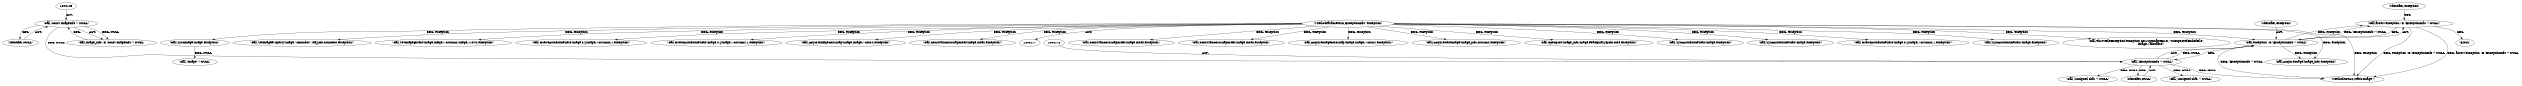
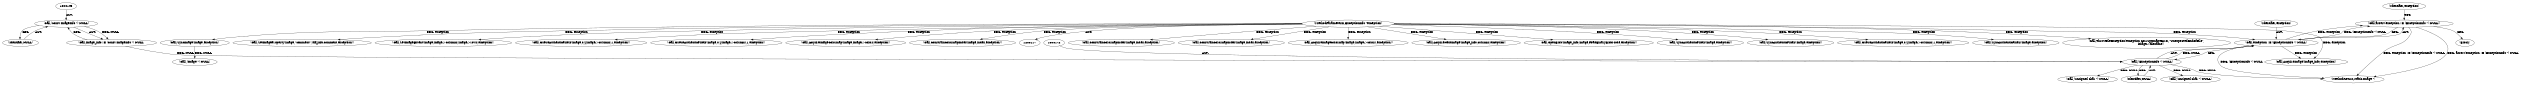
(1890, 26) -> none
(1069, 61) -> (1122, 60)
